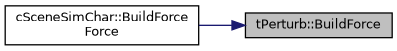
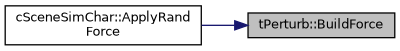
(102, 25) -> (103, 25)
